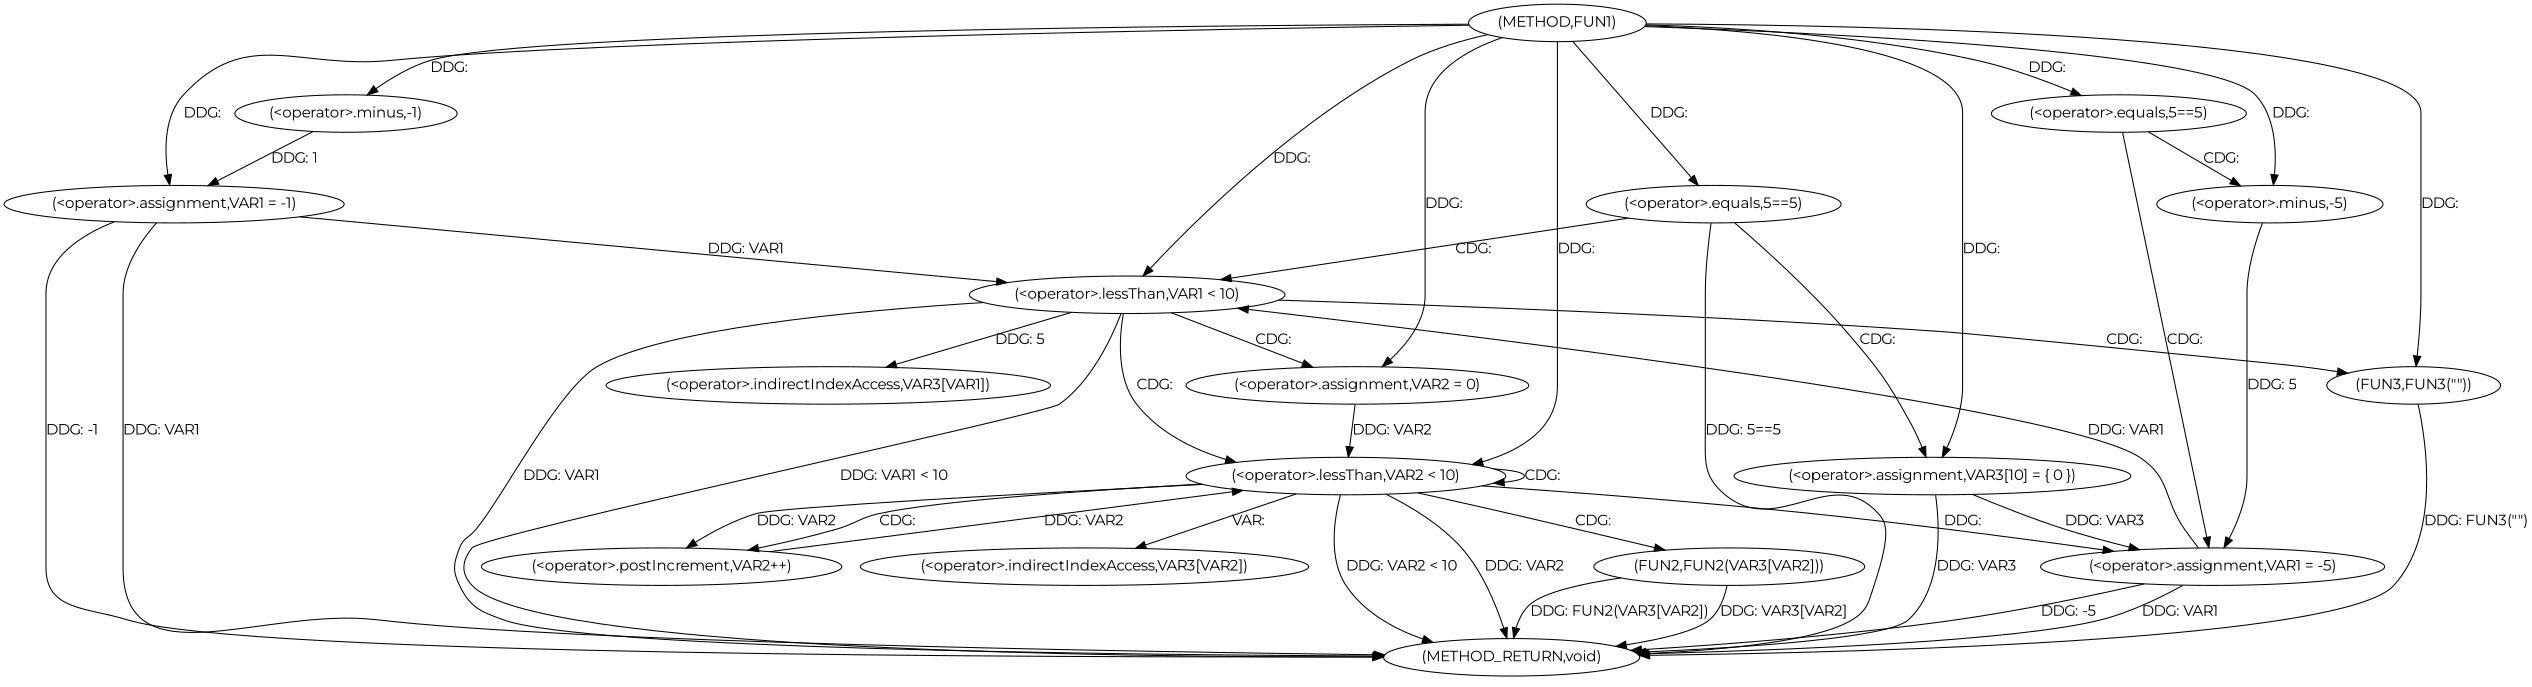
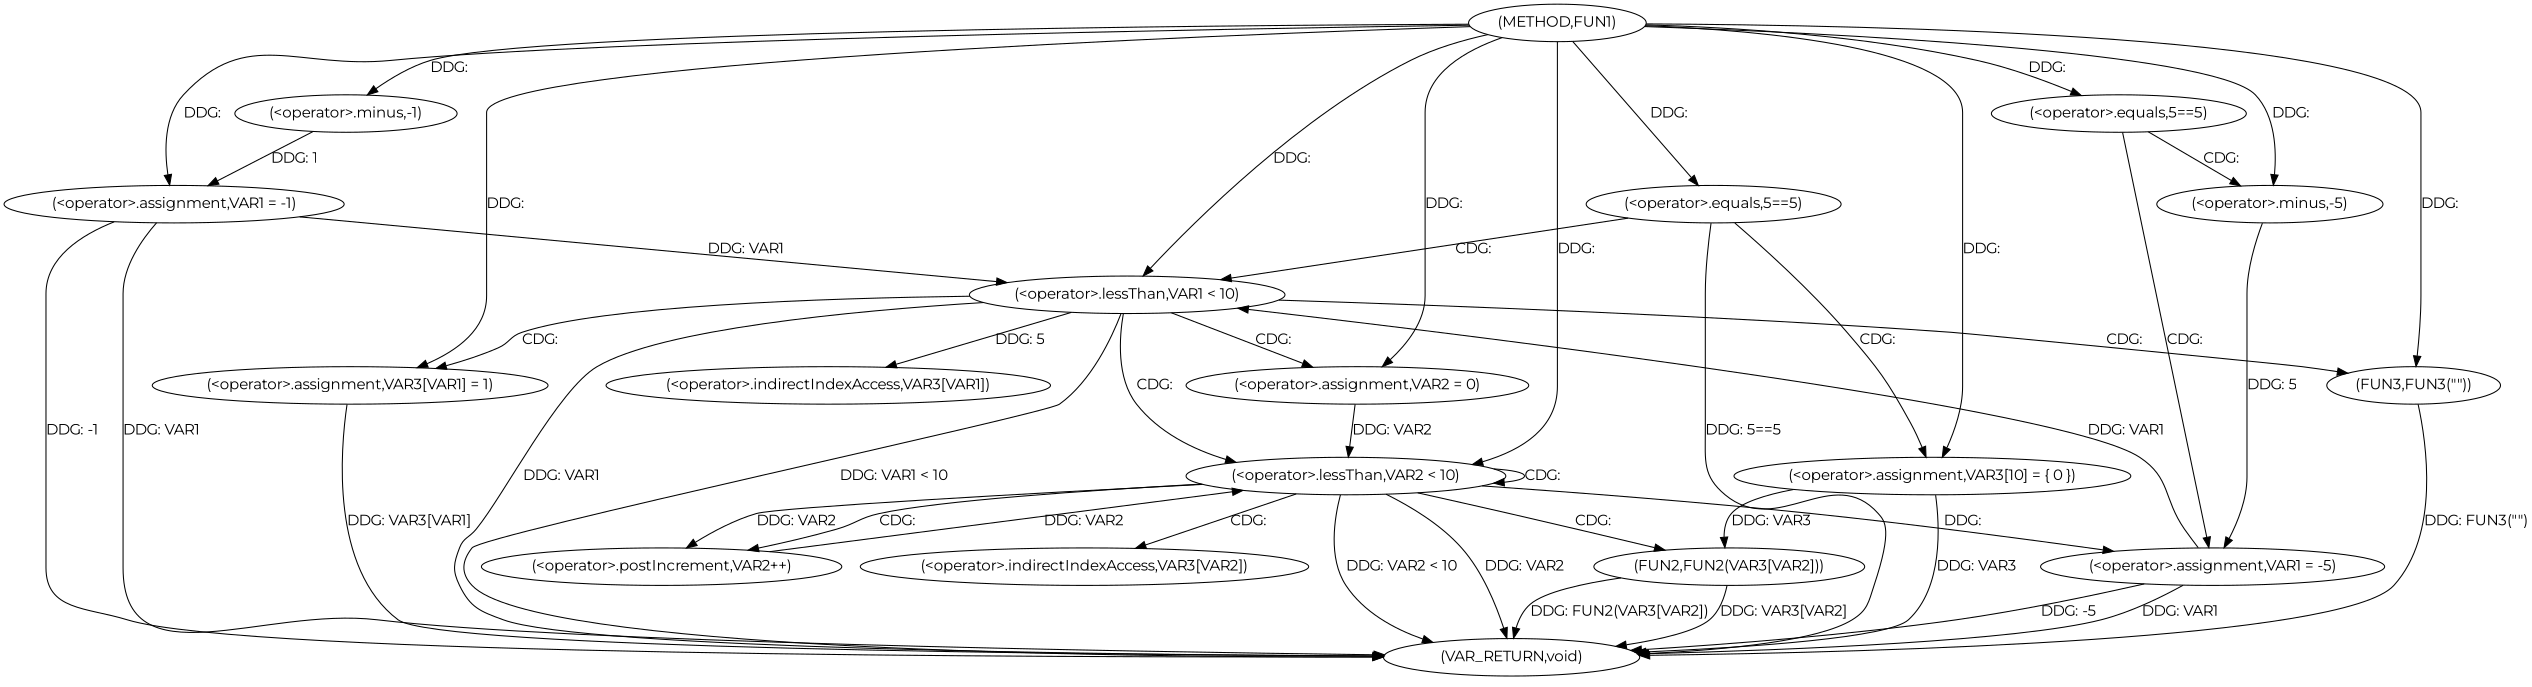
none -> (350, 385)
(1251, 521) -> (1251, 521)
(2050, 524) -> (1753, 500)
(1512, 657) -> (1512, 657)
